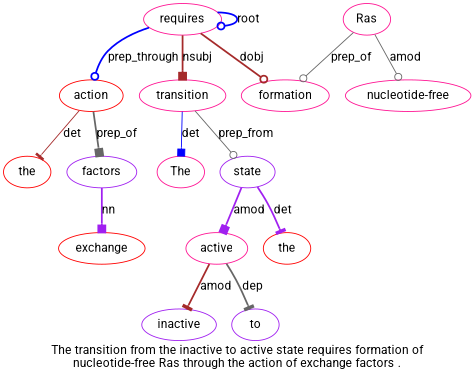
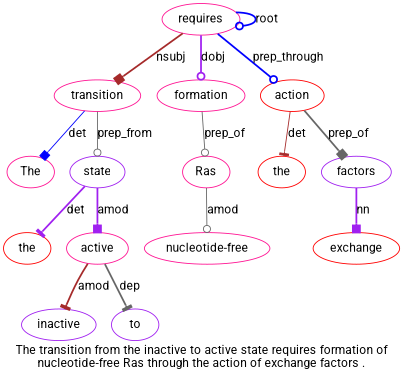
(330, 54) -> (203, 130)
(231, 55) -> (201, 54)
